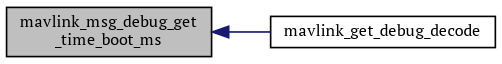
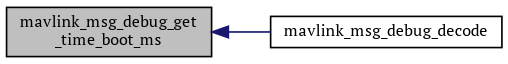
(383, 32) -> (386, 32)
